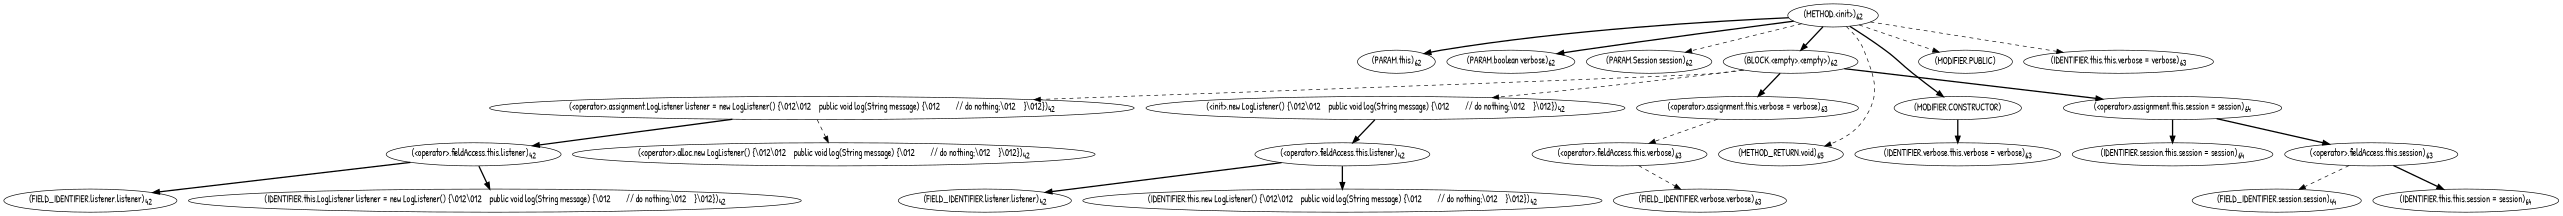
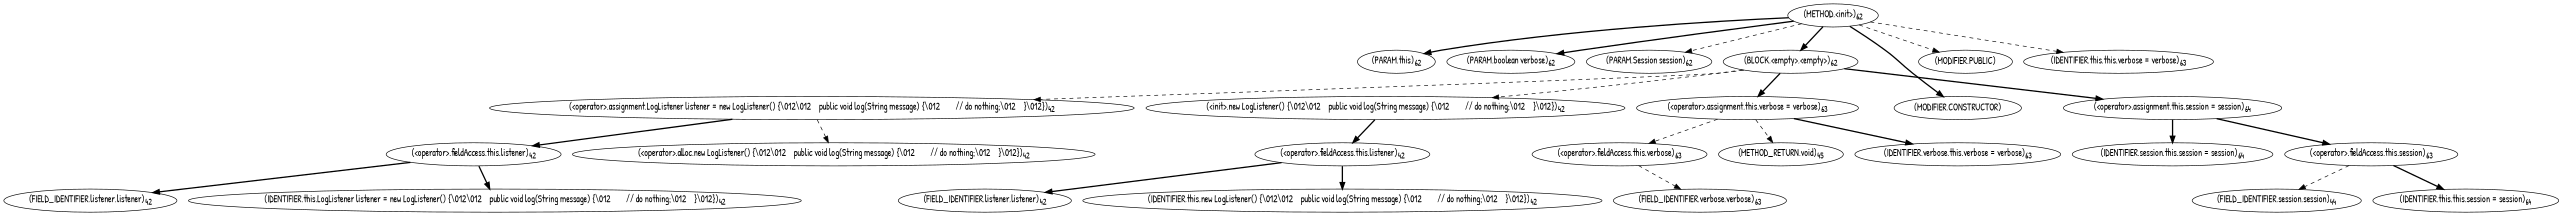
(1874, 91) -> (1762, 129)
(1958, 128) -> (1850, 131)
(1820, 153) -> (1820, 153)
